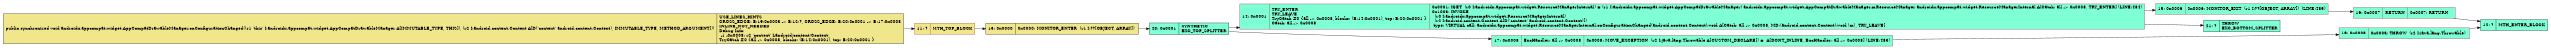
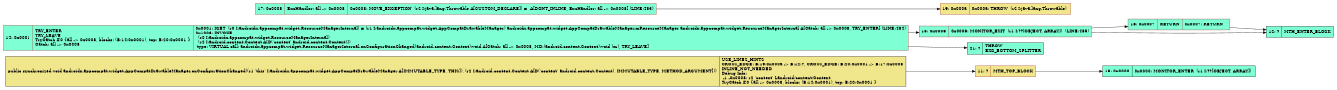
(2473, 28) -> (1177, 33)
(1062, 29) -> (1179, 71)
(1189, 29) -> none
(2404, 33) -> (1005, 9)
